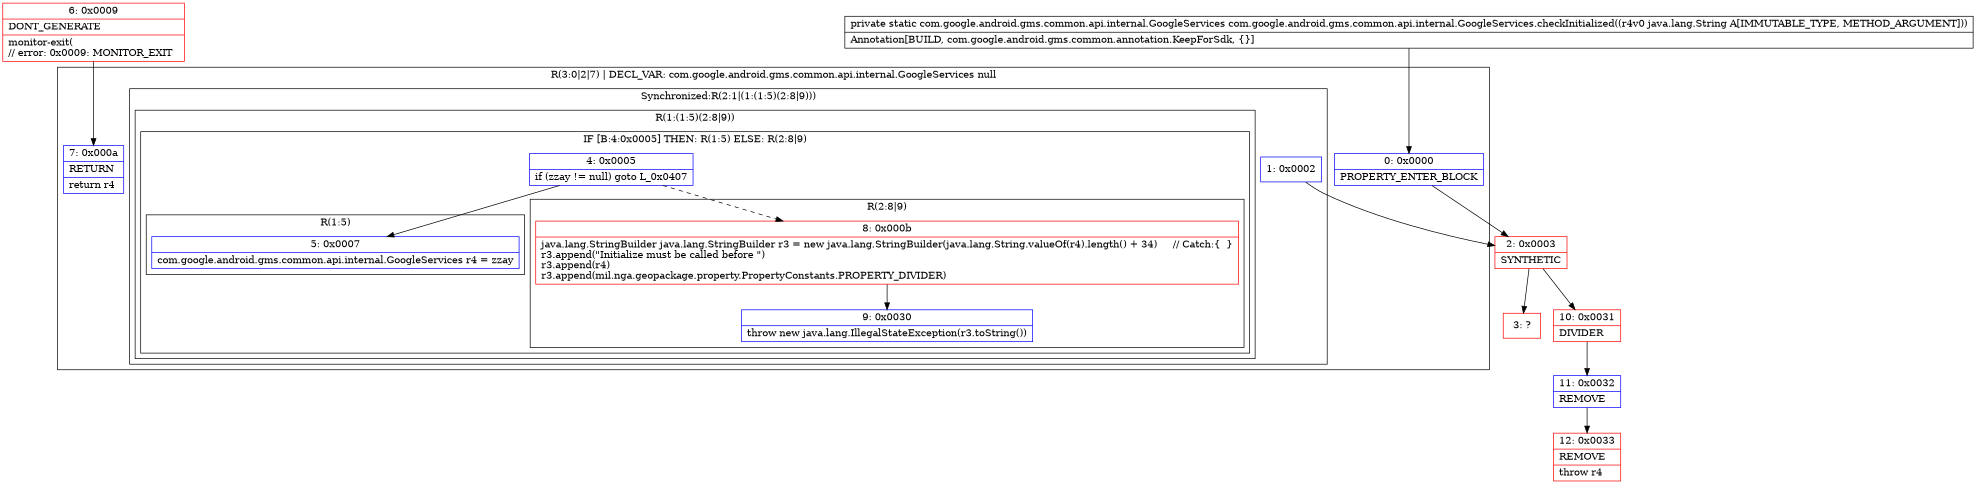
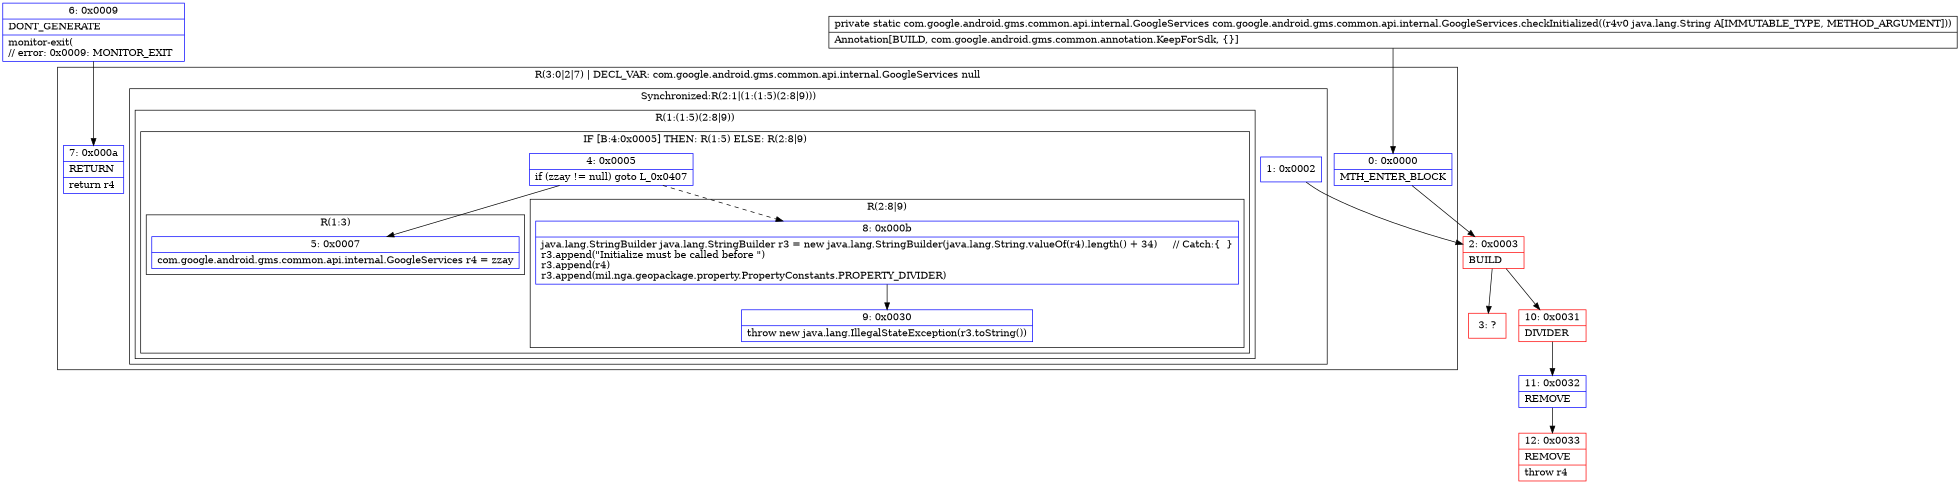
(94, 32) -> (94, 32)
(1409, 177) -> (1393, 177)
(335, 223) -> (335, 223)
(887, 253) -> (887, 253)
(1531, 260) -> (1486, 260)
